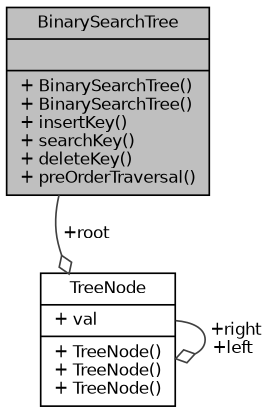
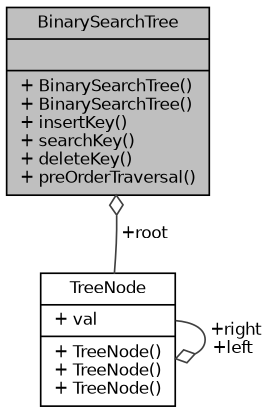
(56, 225) -> (116, 245)
